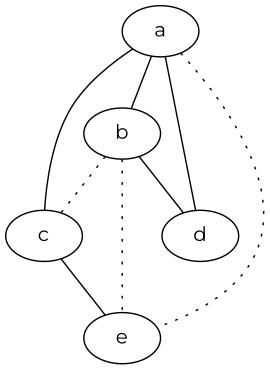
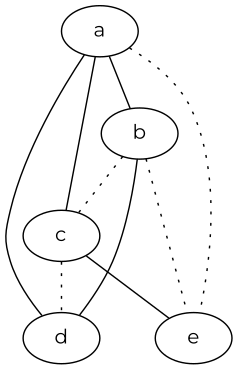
none -> (61, 287)
